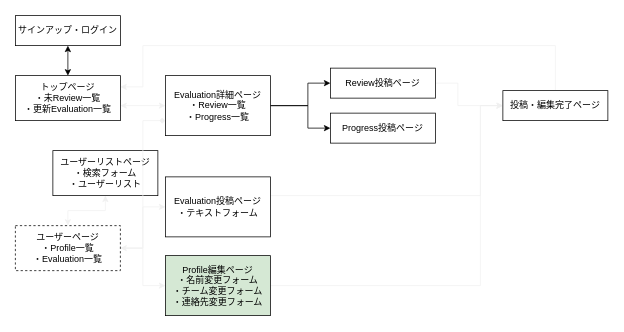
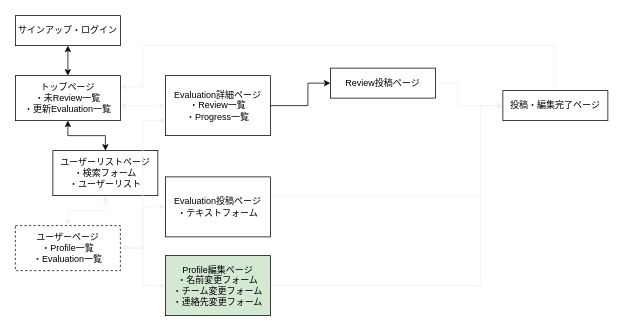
(324, 128) -> none
(383, 128) -> none
none -> (86, 135)
